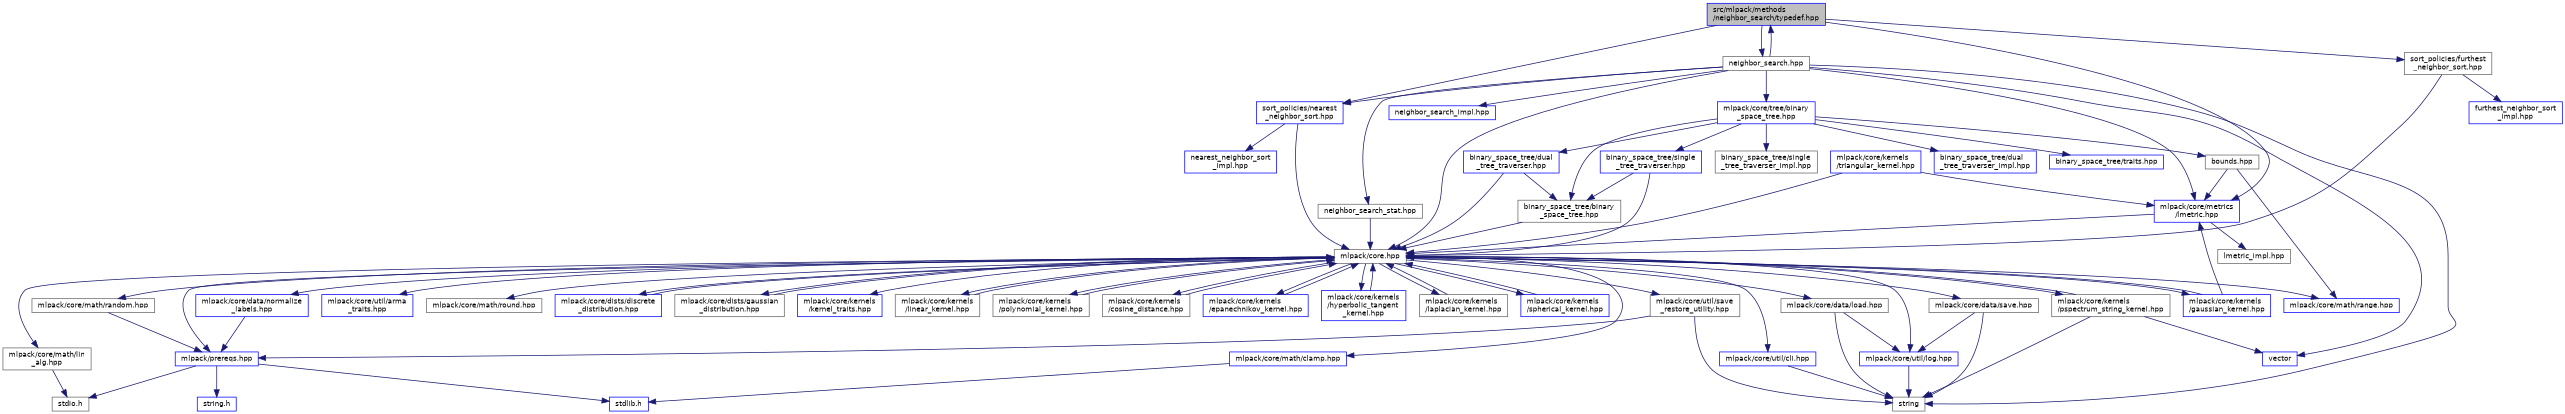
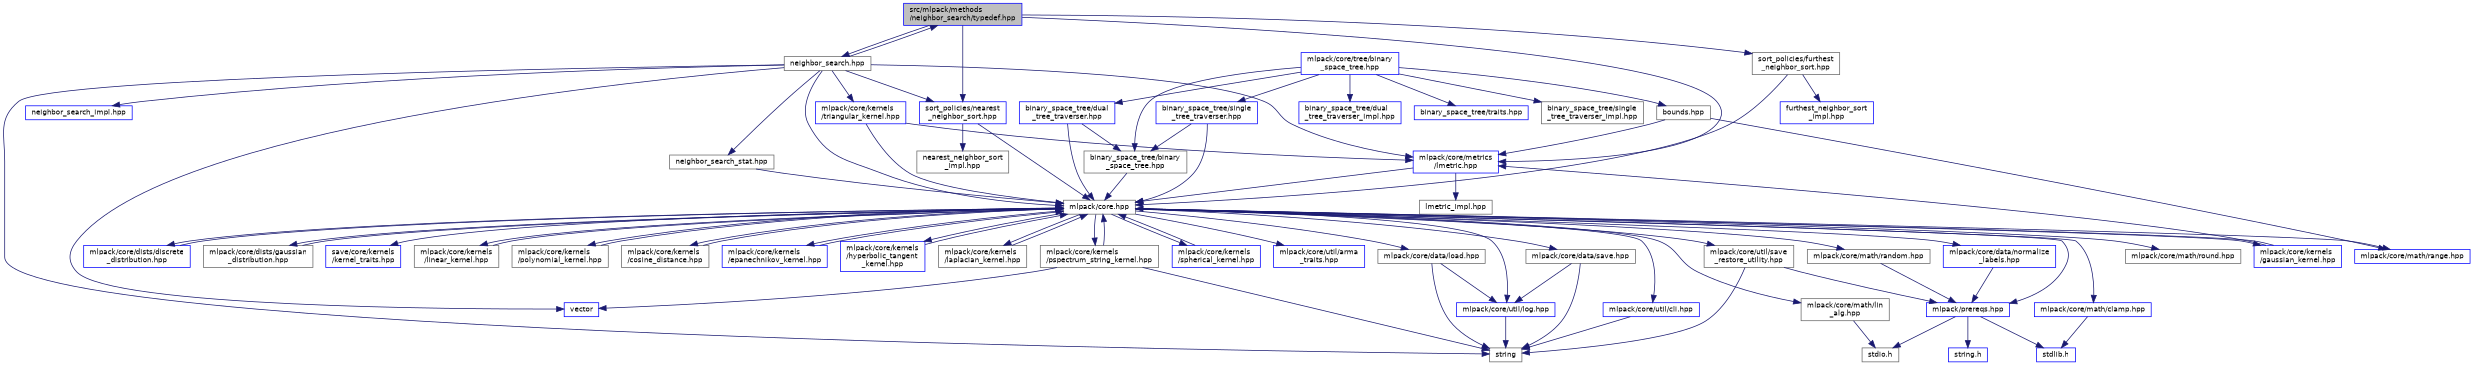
(1766, 82) -> (841, 83)
(1231, 162) -> (963, 162)
(840, 306) -> (363, 256)
